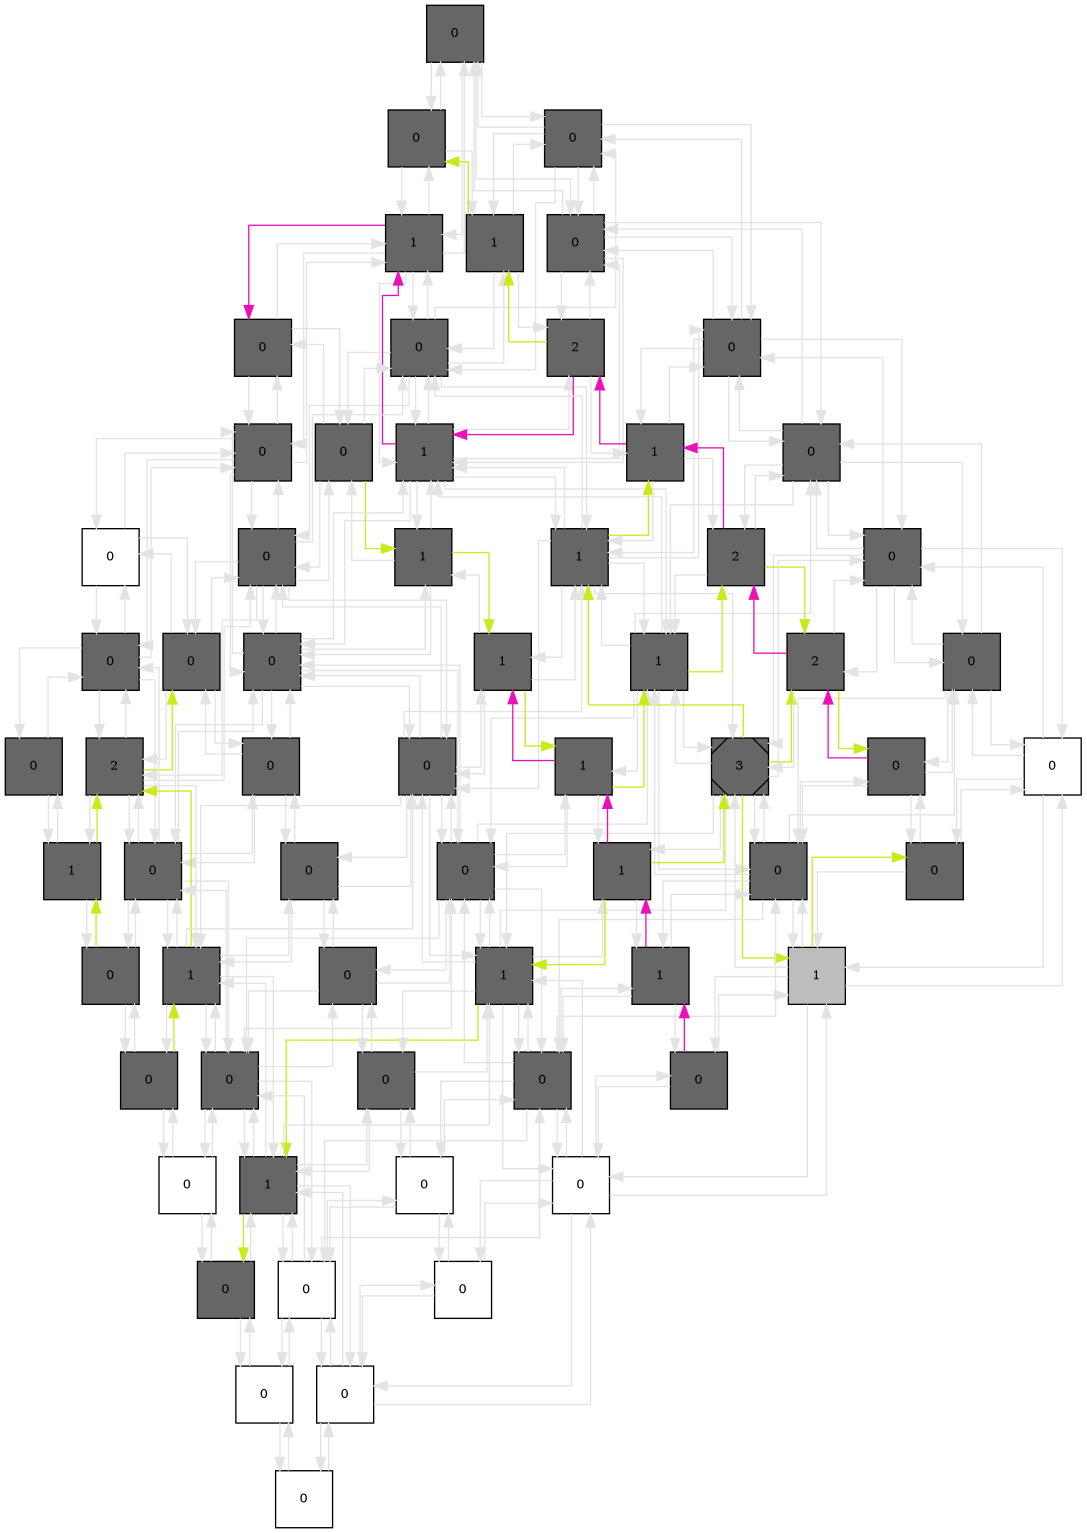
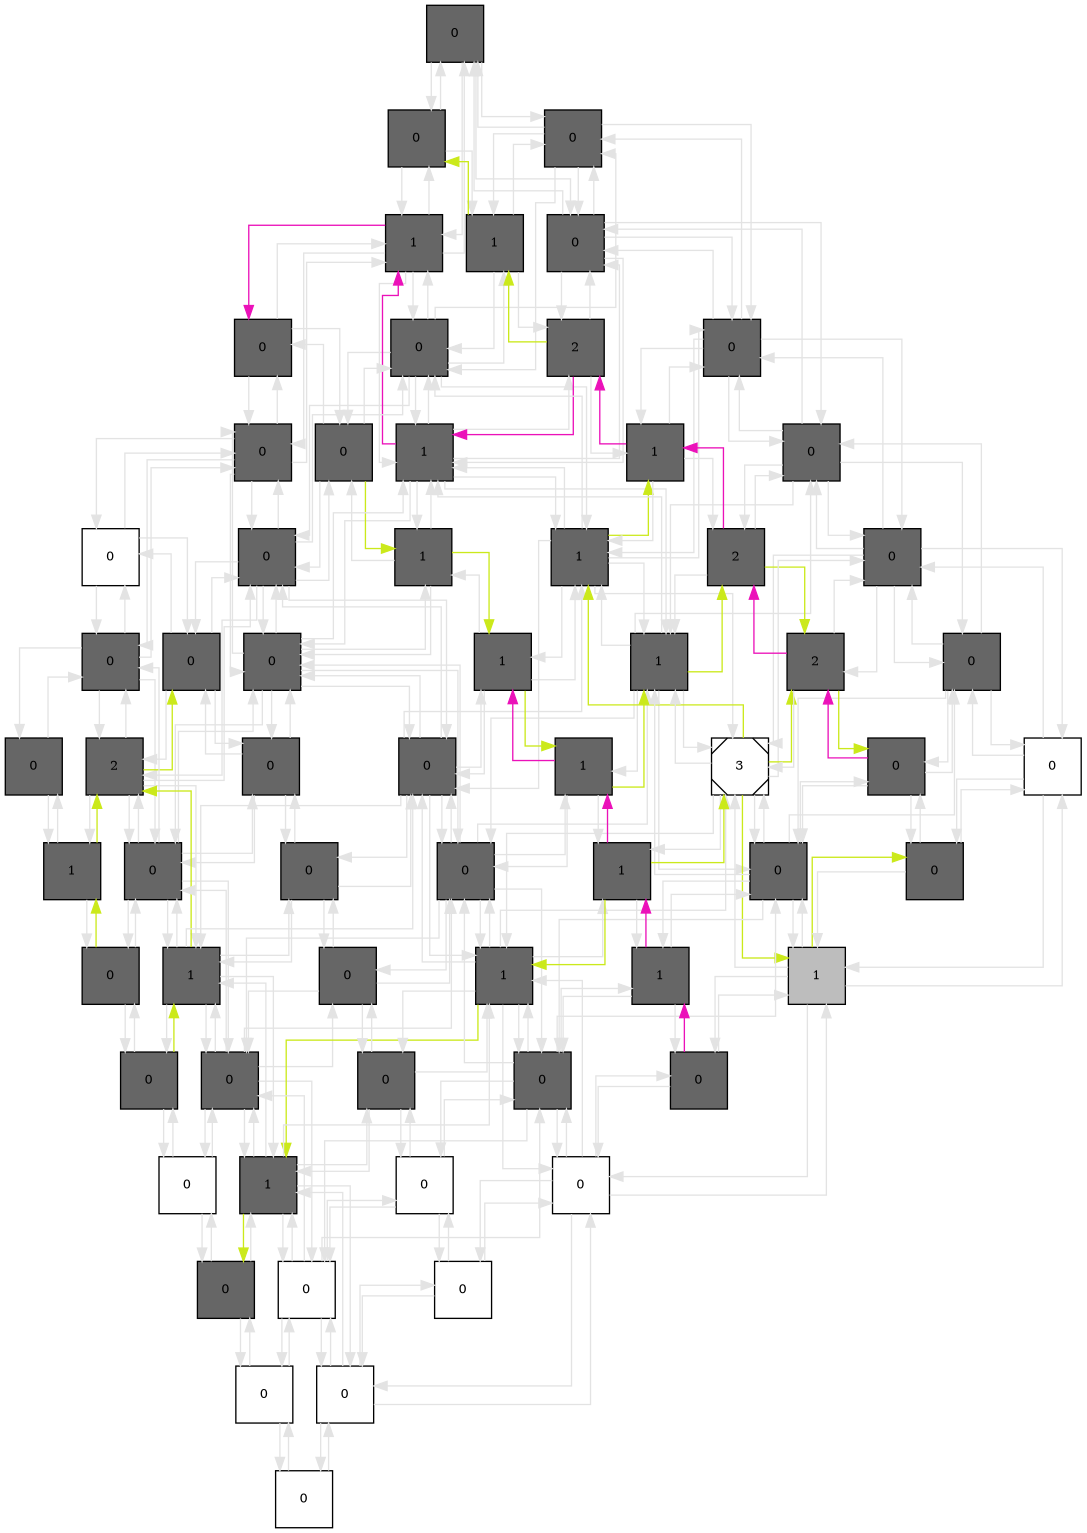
(740, 767) -> (740, 767)
